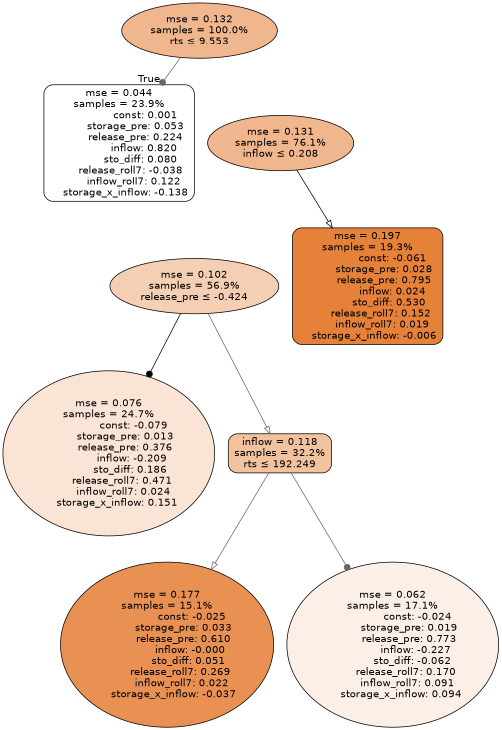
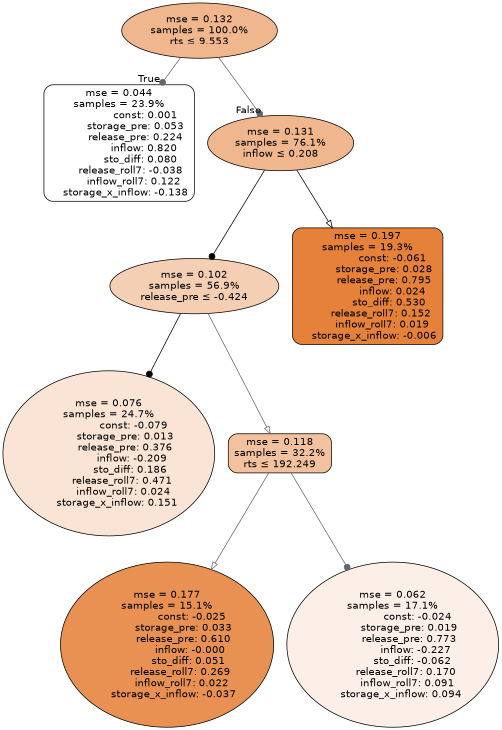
none -> (238, 84)
none -> (239, 212)
(280, 453) -> (280, 453)
